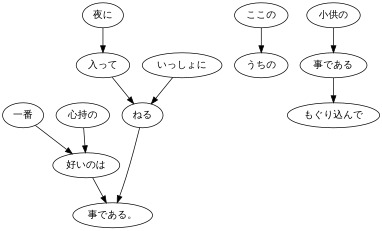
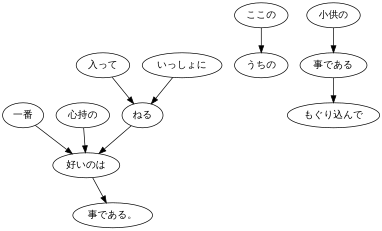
(103, 15) -> none
(131, 162) -> (118, 137)
